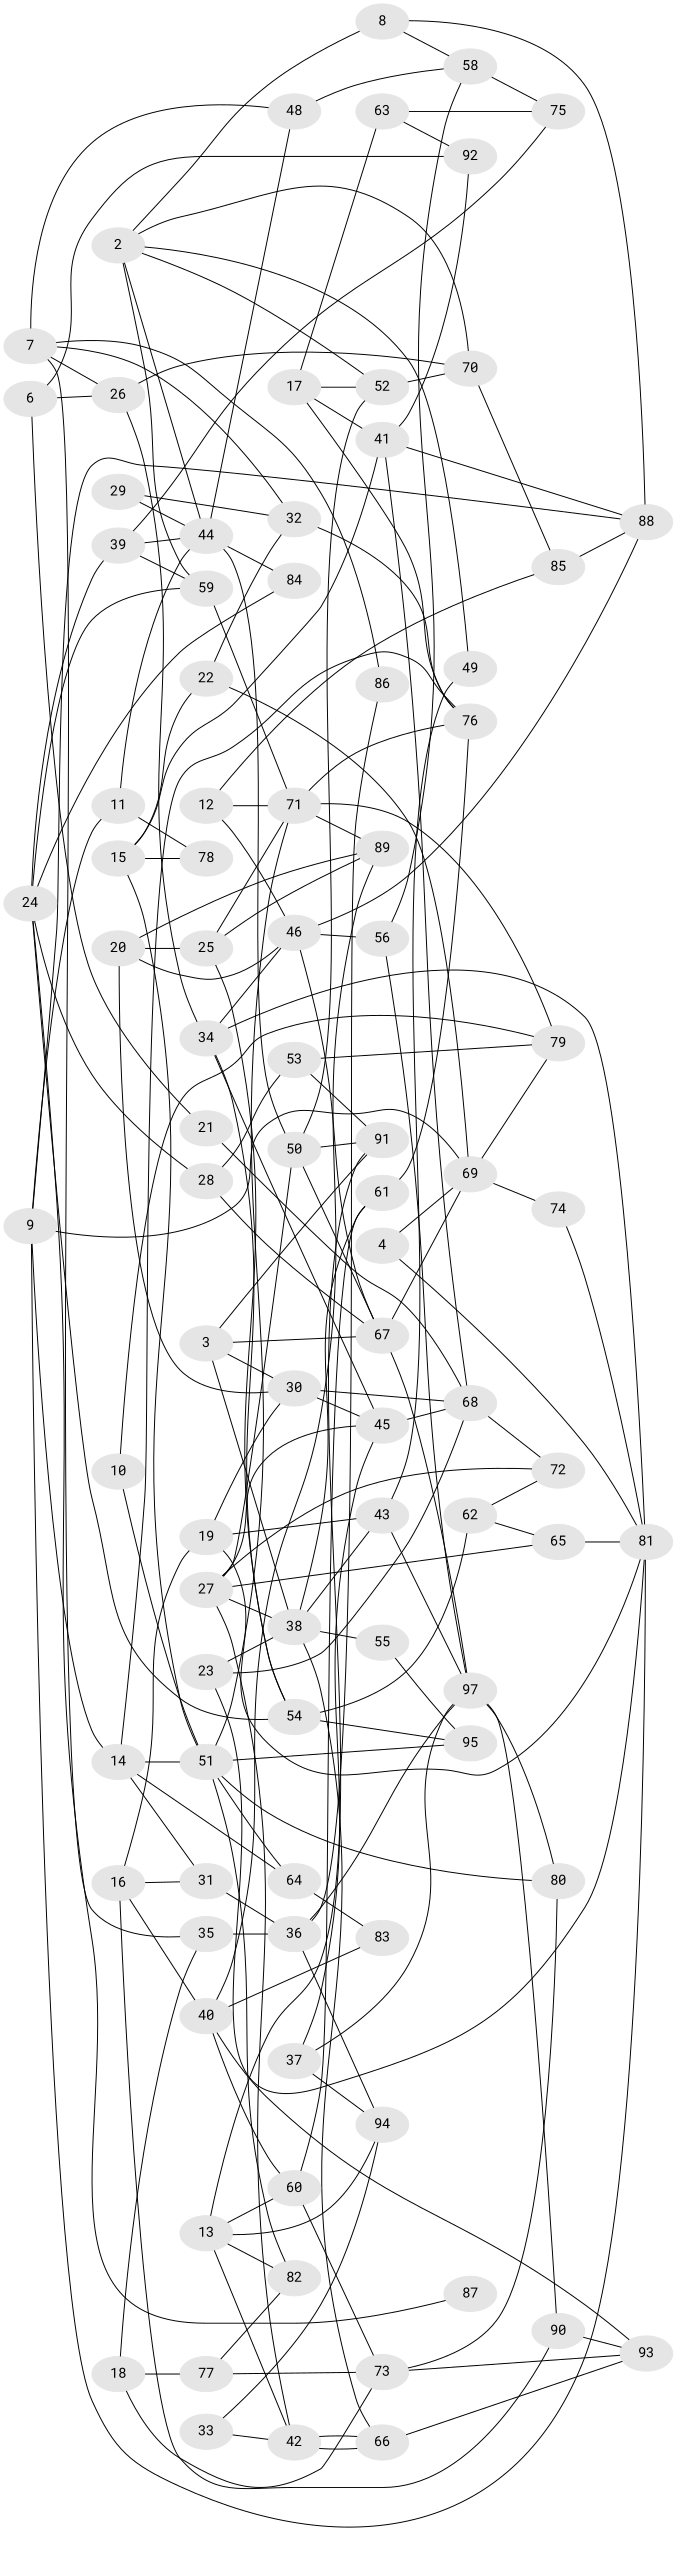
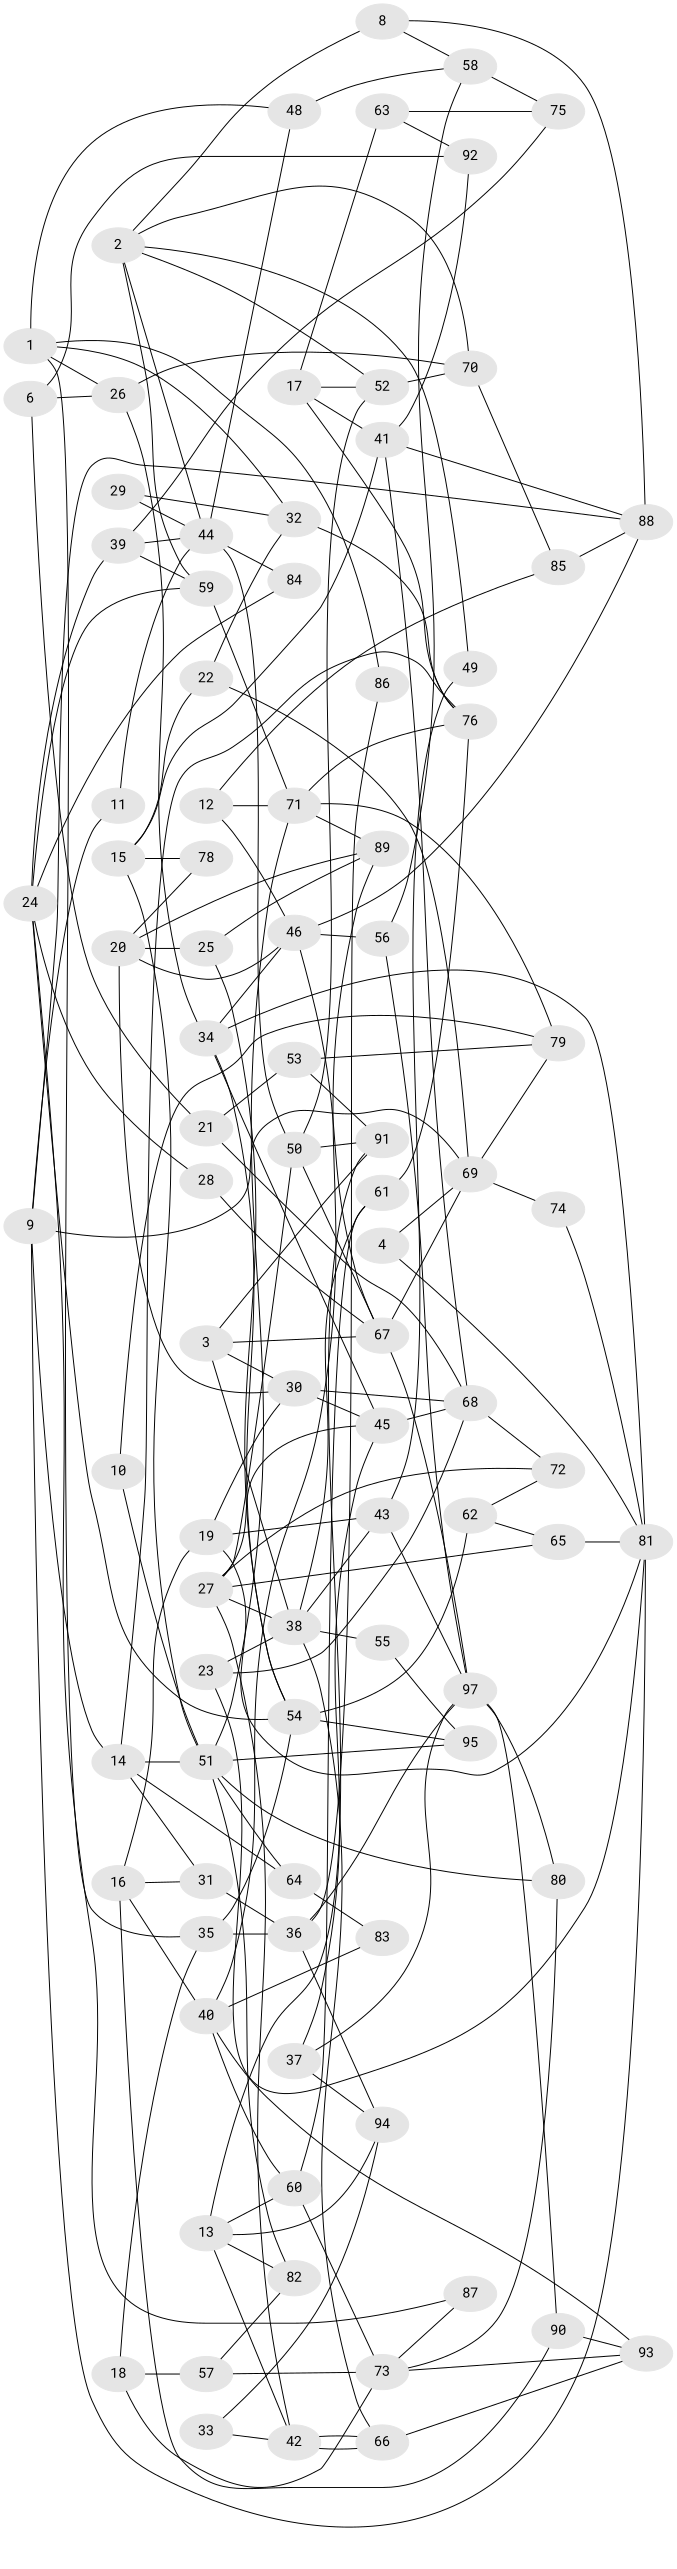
(30, 346) -> (30, 346)
(172, 838) -> (173, 893)
(250, 877) -> none
(259, 1107) -> (259, 1087)
none -> (269, 1822)
none -> (426, 2333)
(206, 2374) -> (206, 2374)
